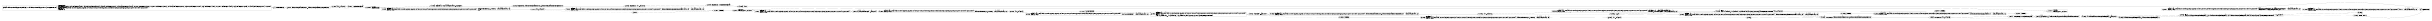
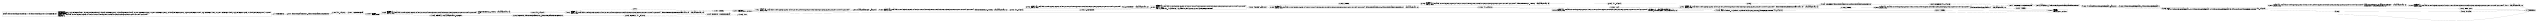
none -> (2466, 12)
